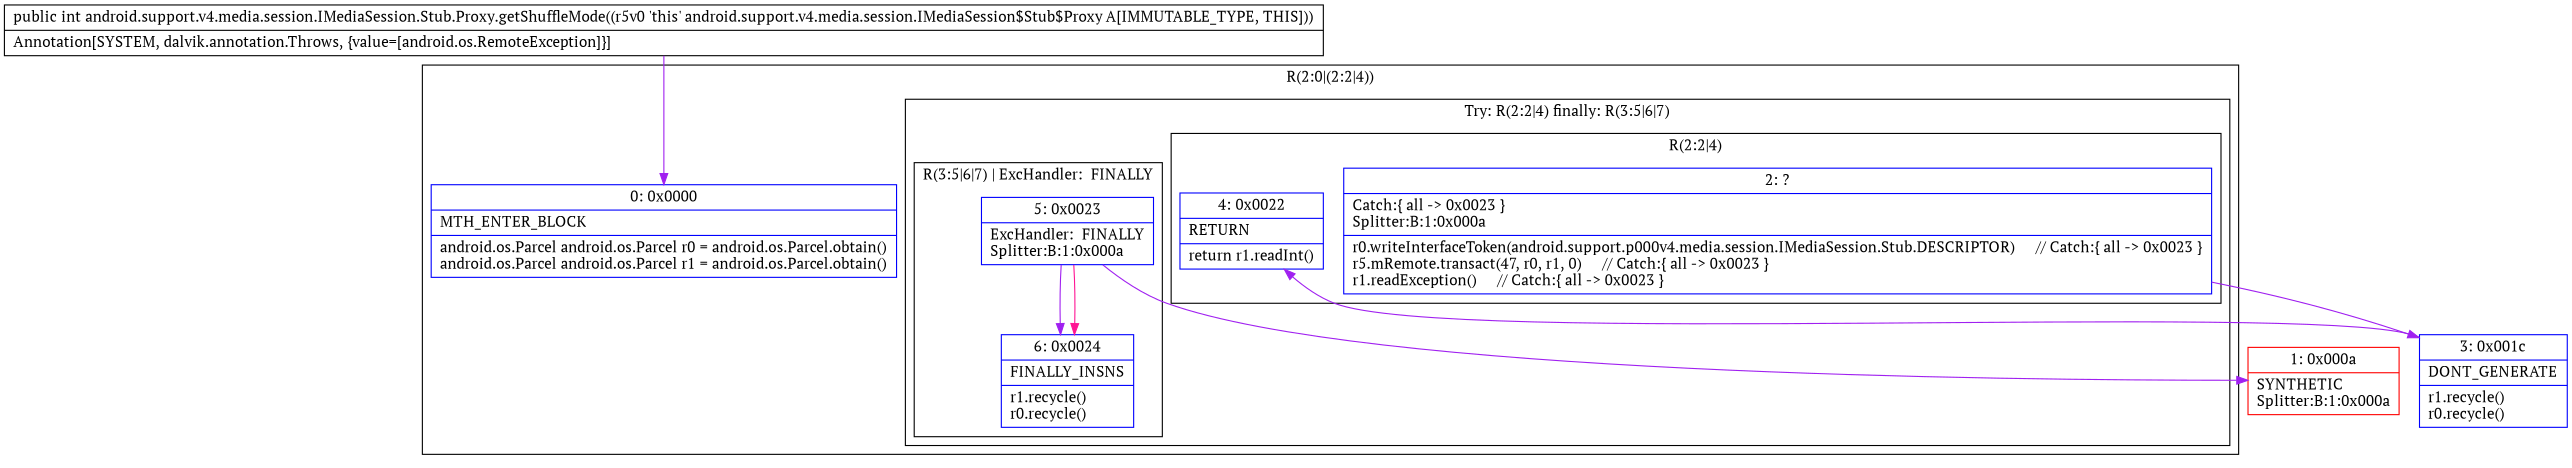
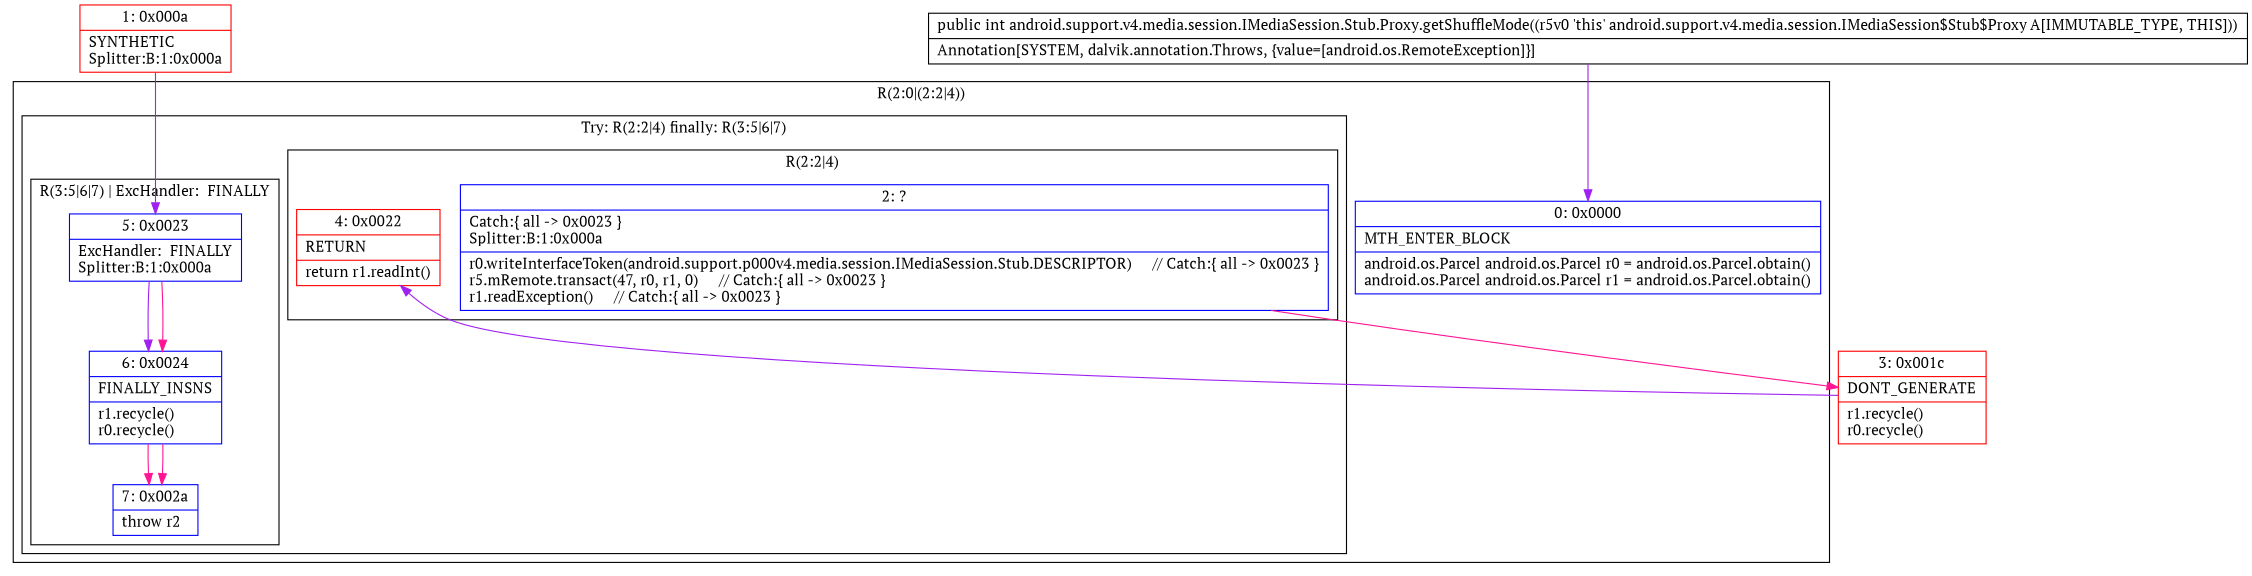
(1252, 231) -> (368, 248)
(2311, 305) -> (1549, 350)
(1662, 367) -> (155, 137)
(2493, 381) -> (1912, 398)
none -> (155, 510)
